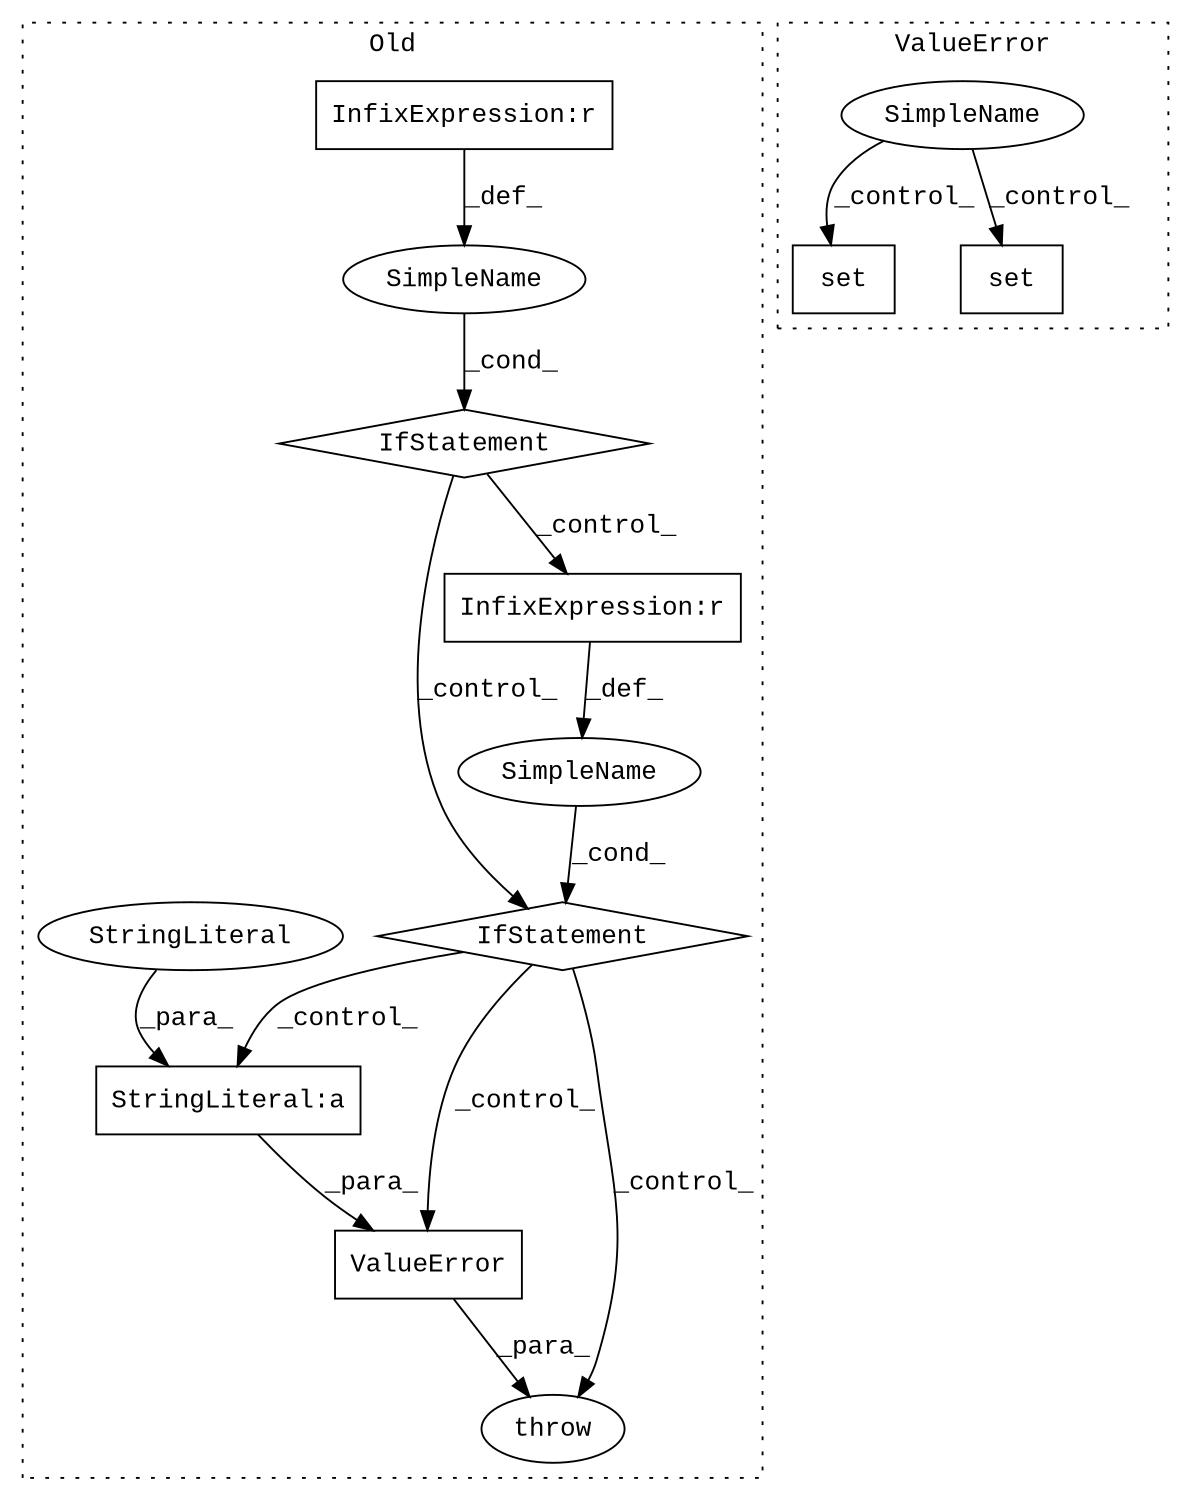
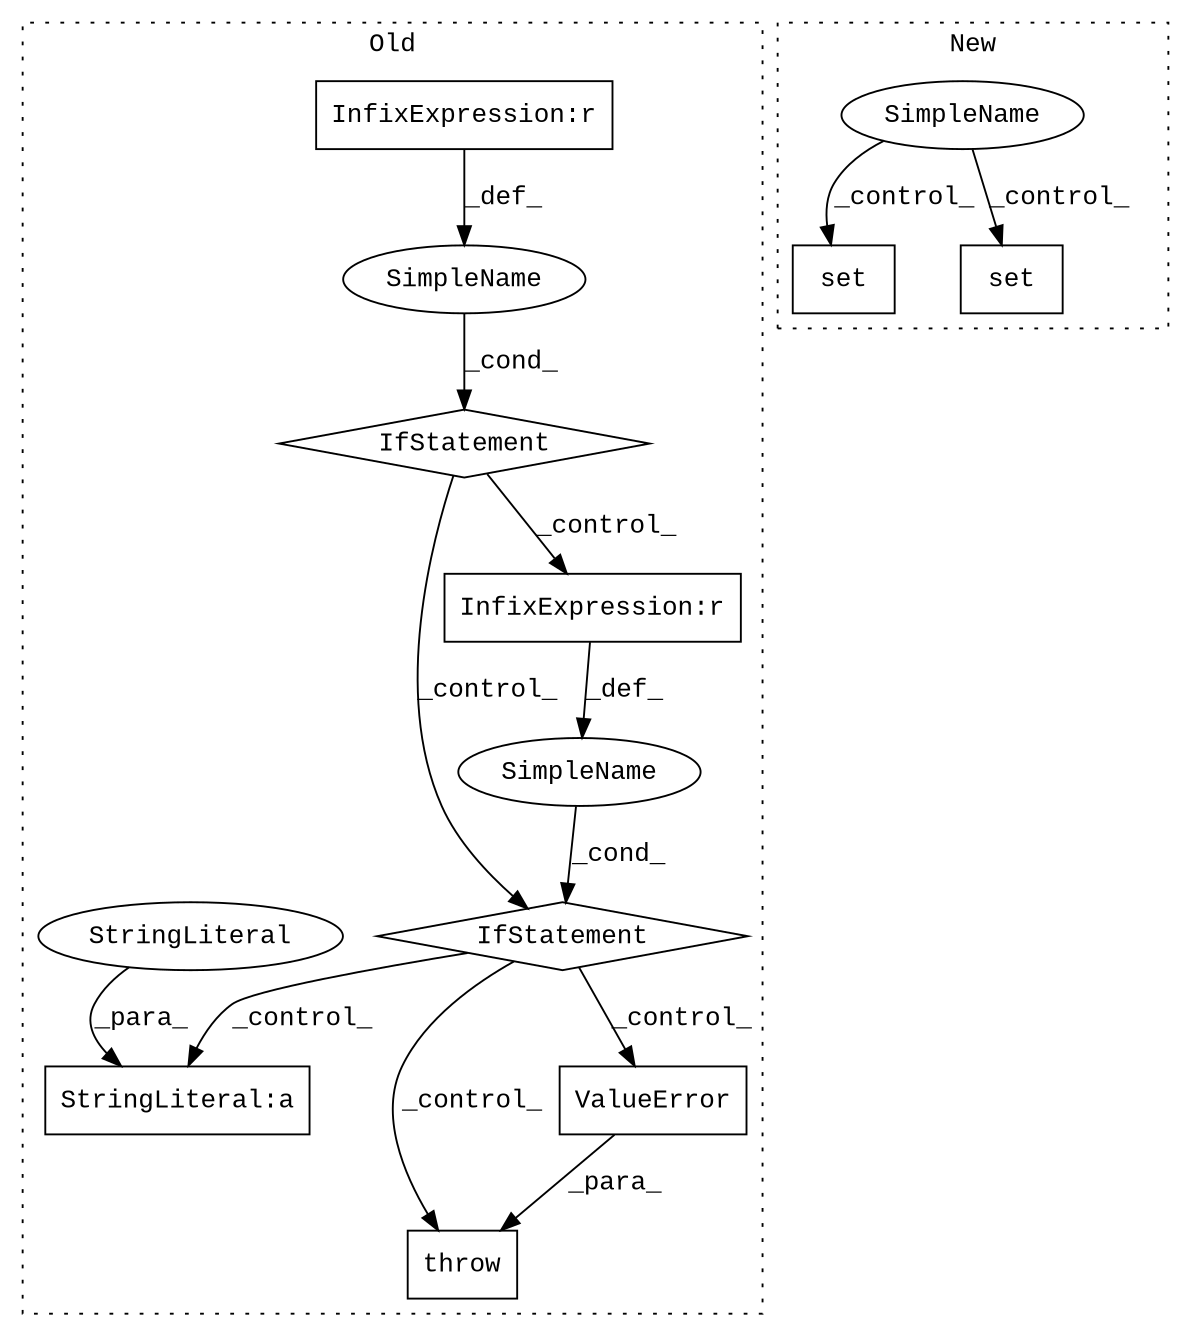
(973, 44) -> (973, 44)
(305, 1180) -> none
(553, 1429) -> (462, 1265)
